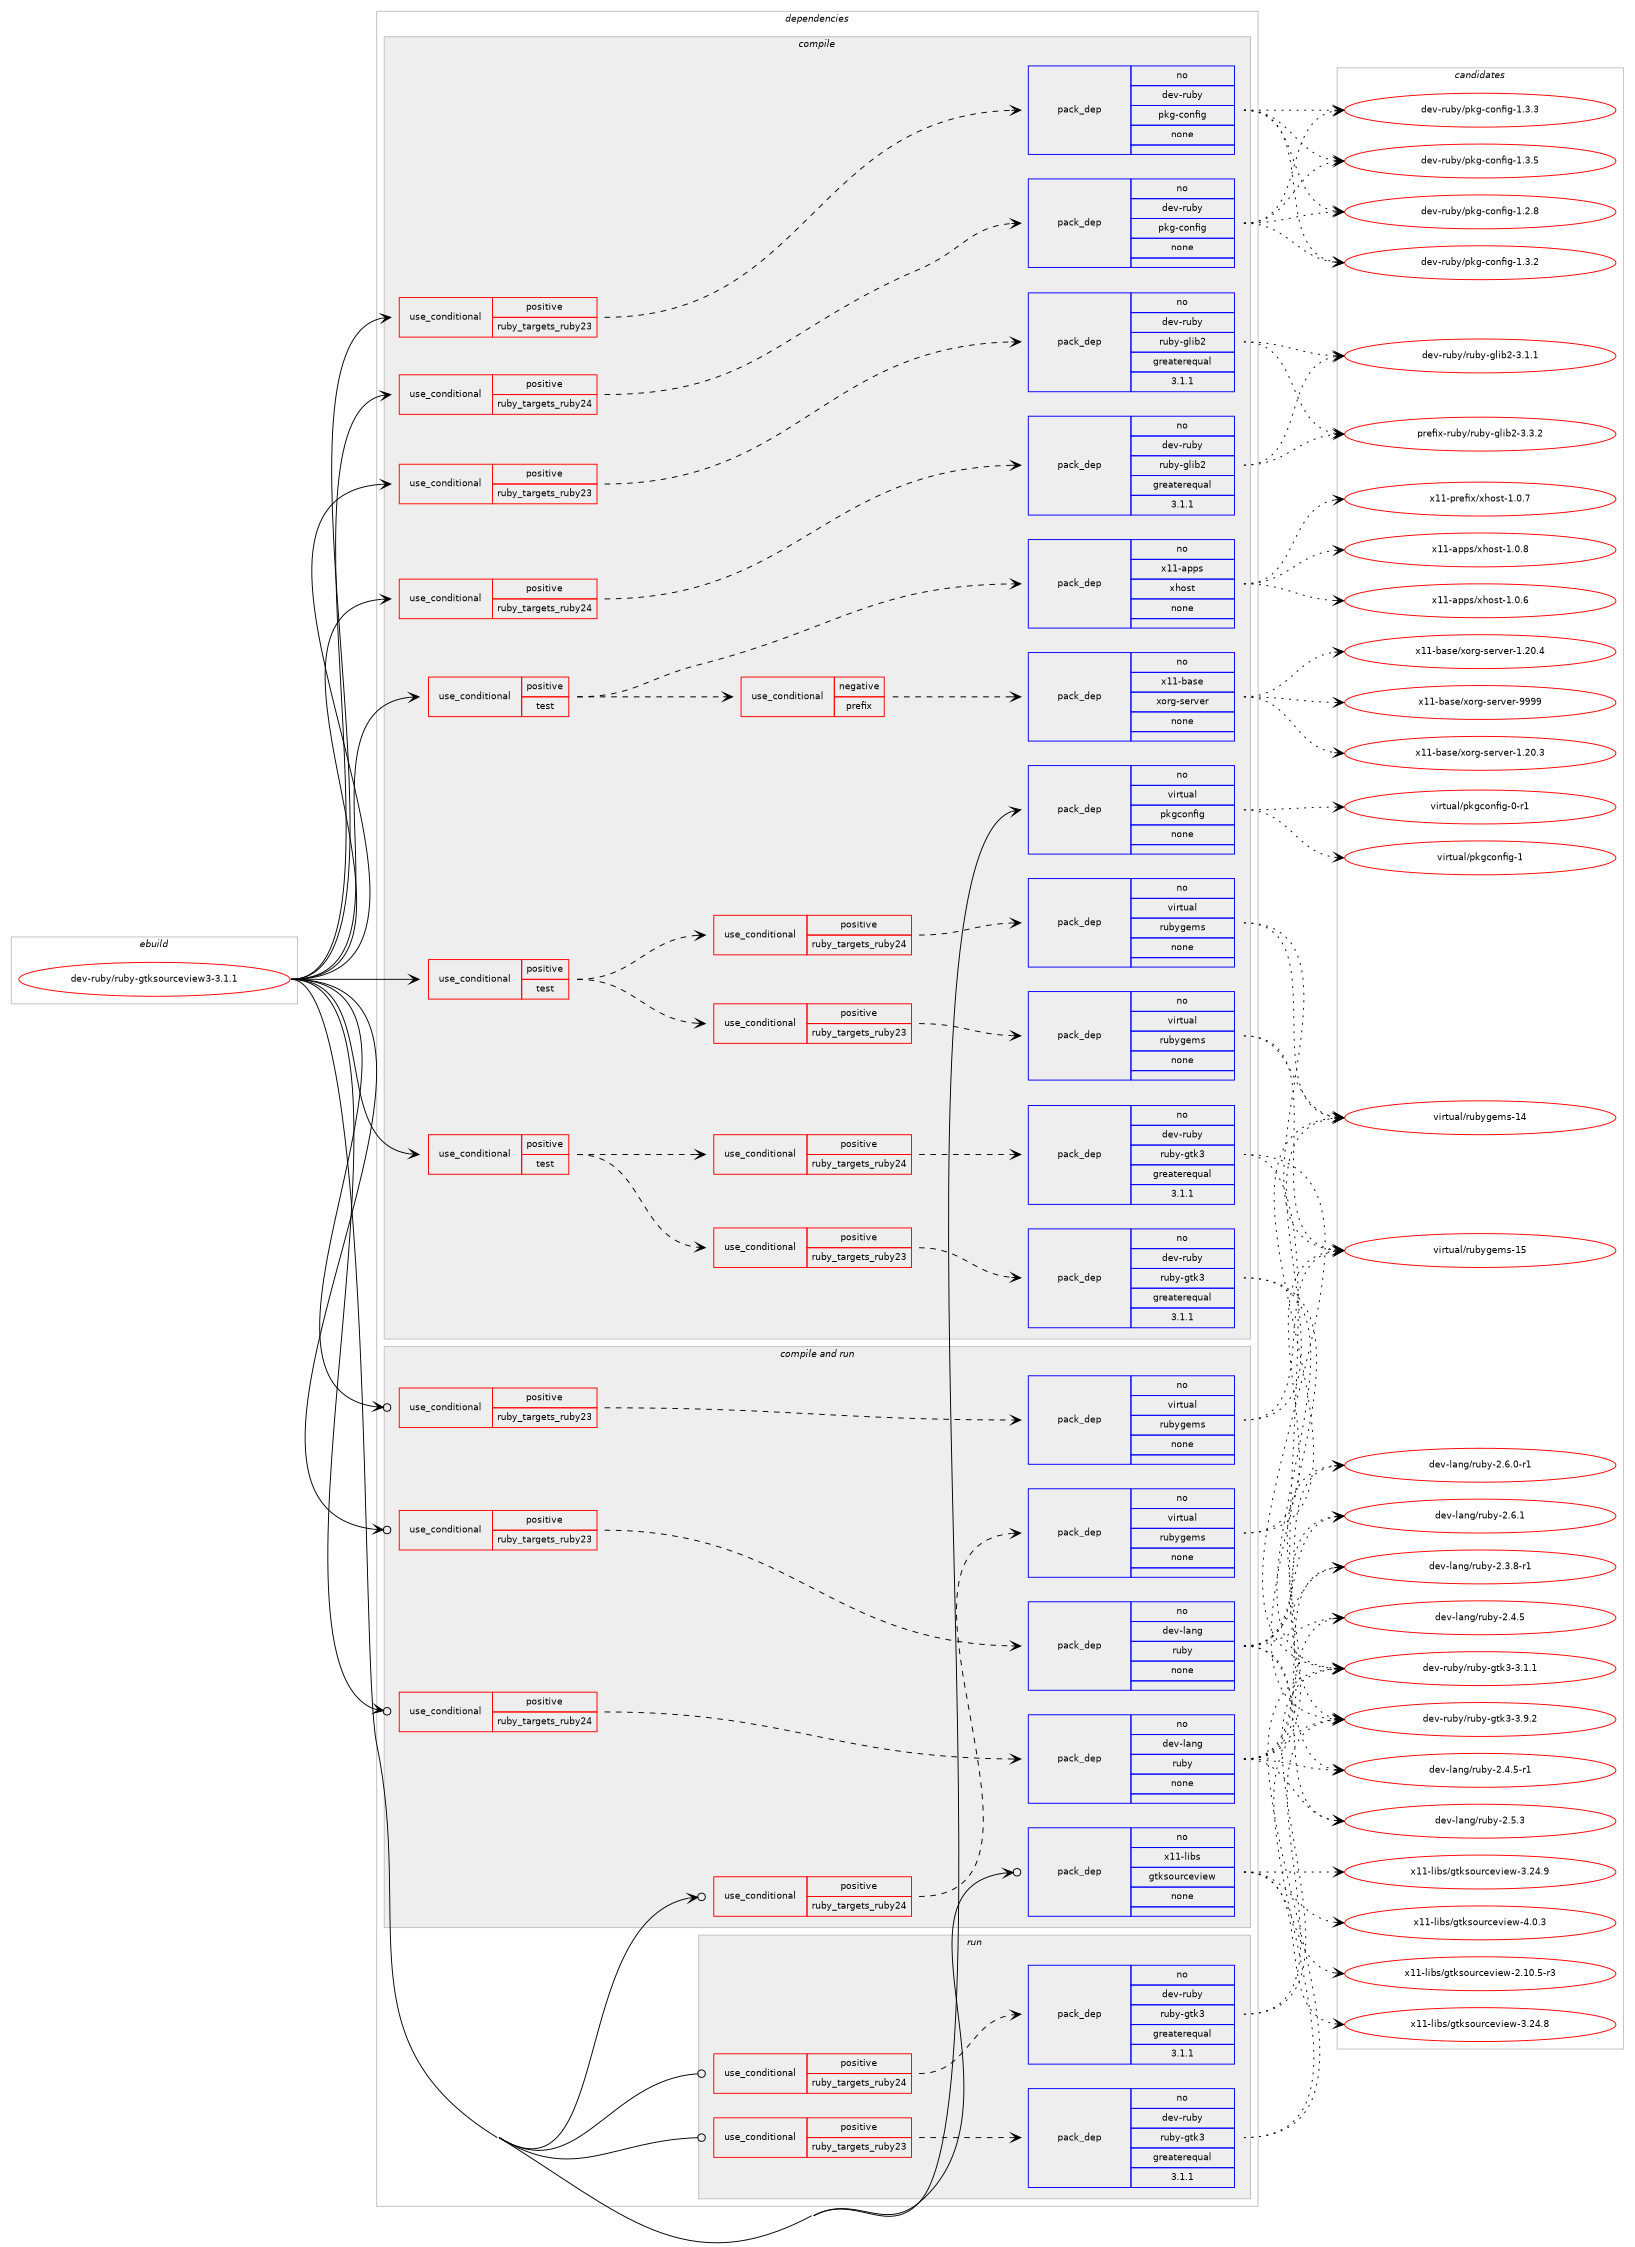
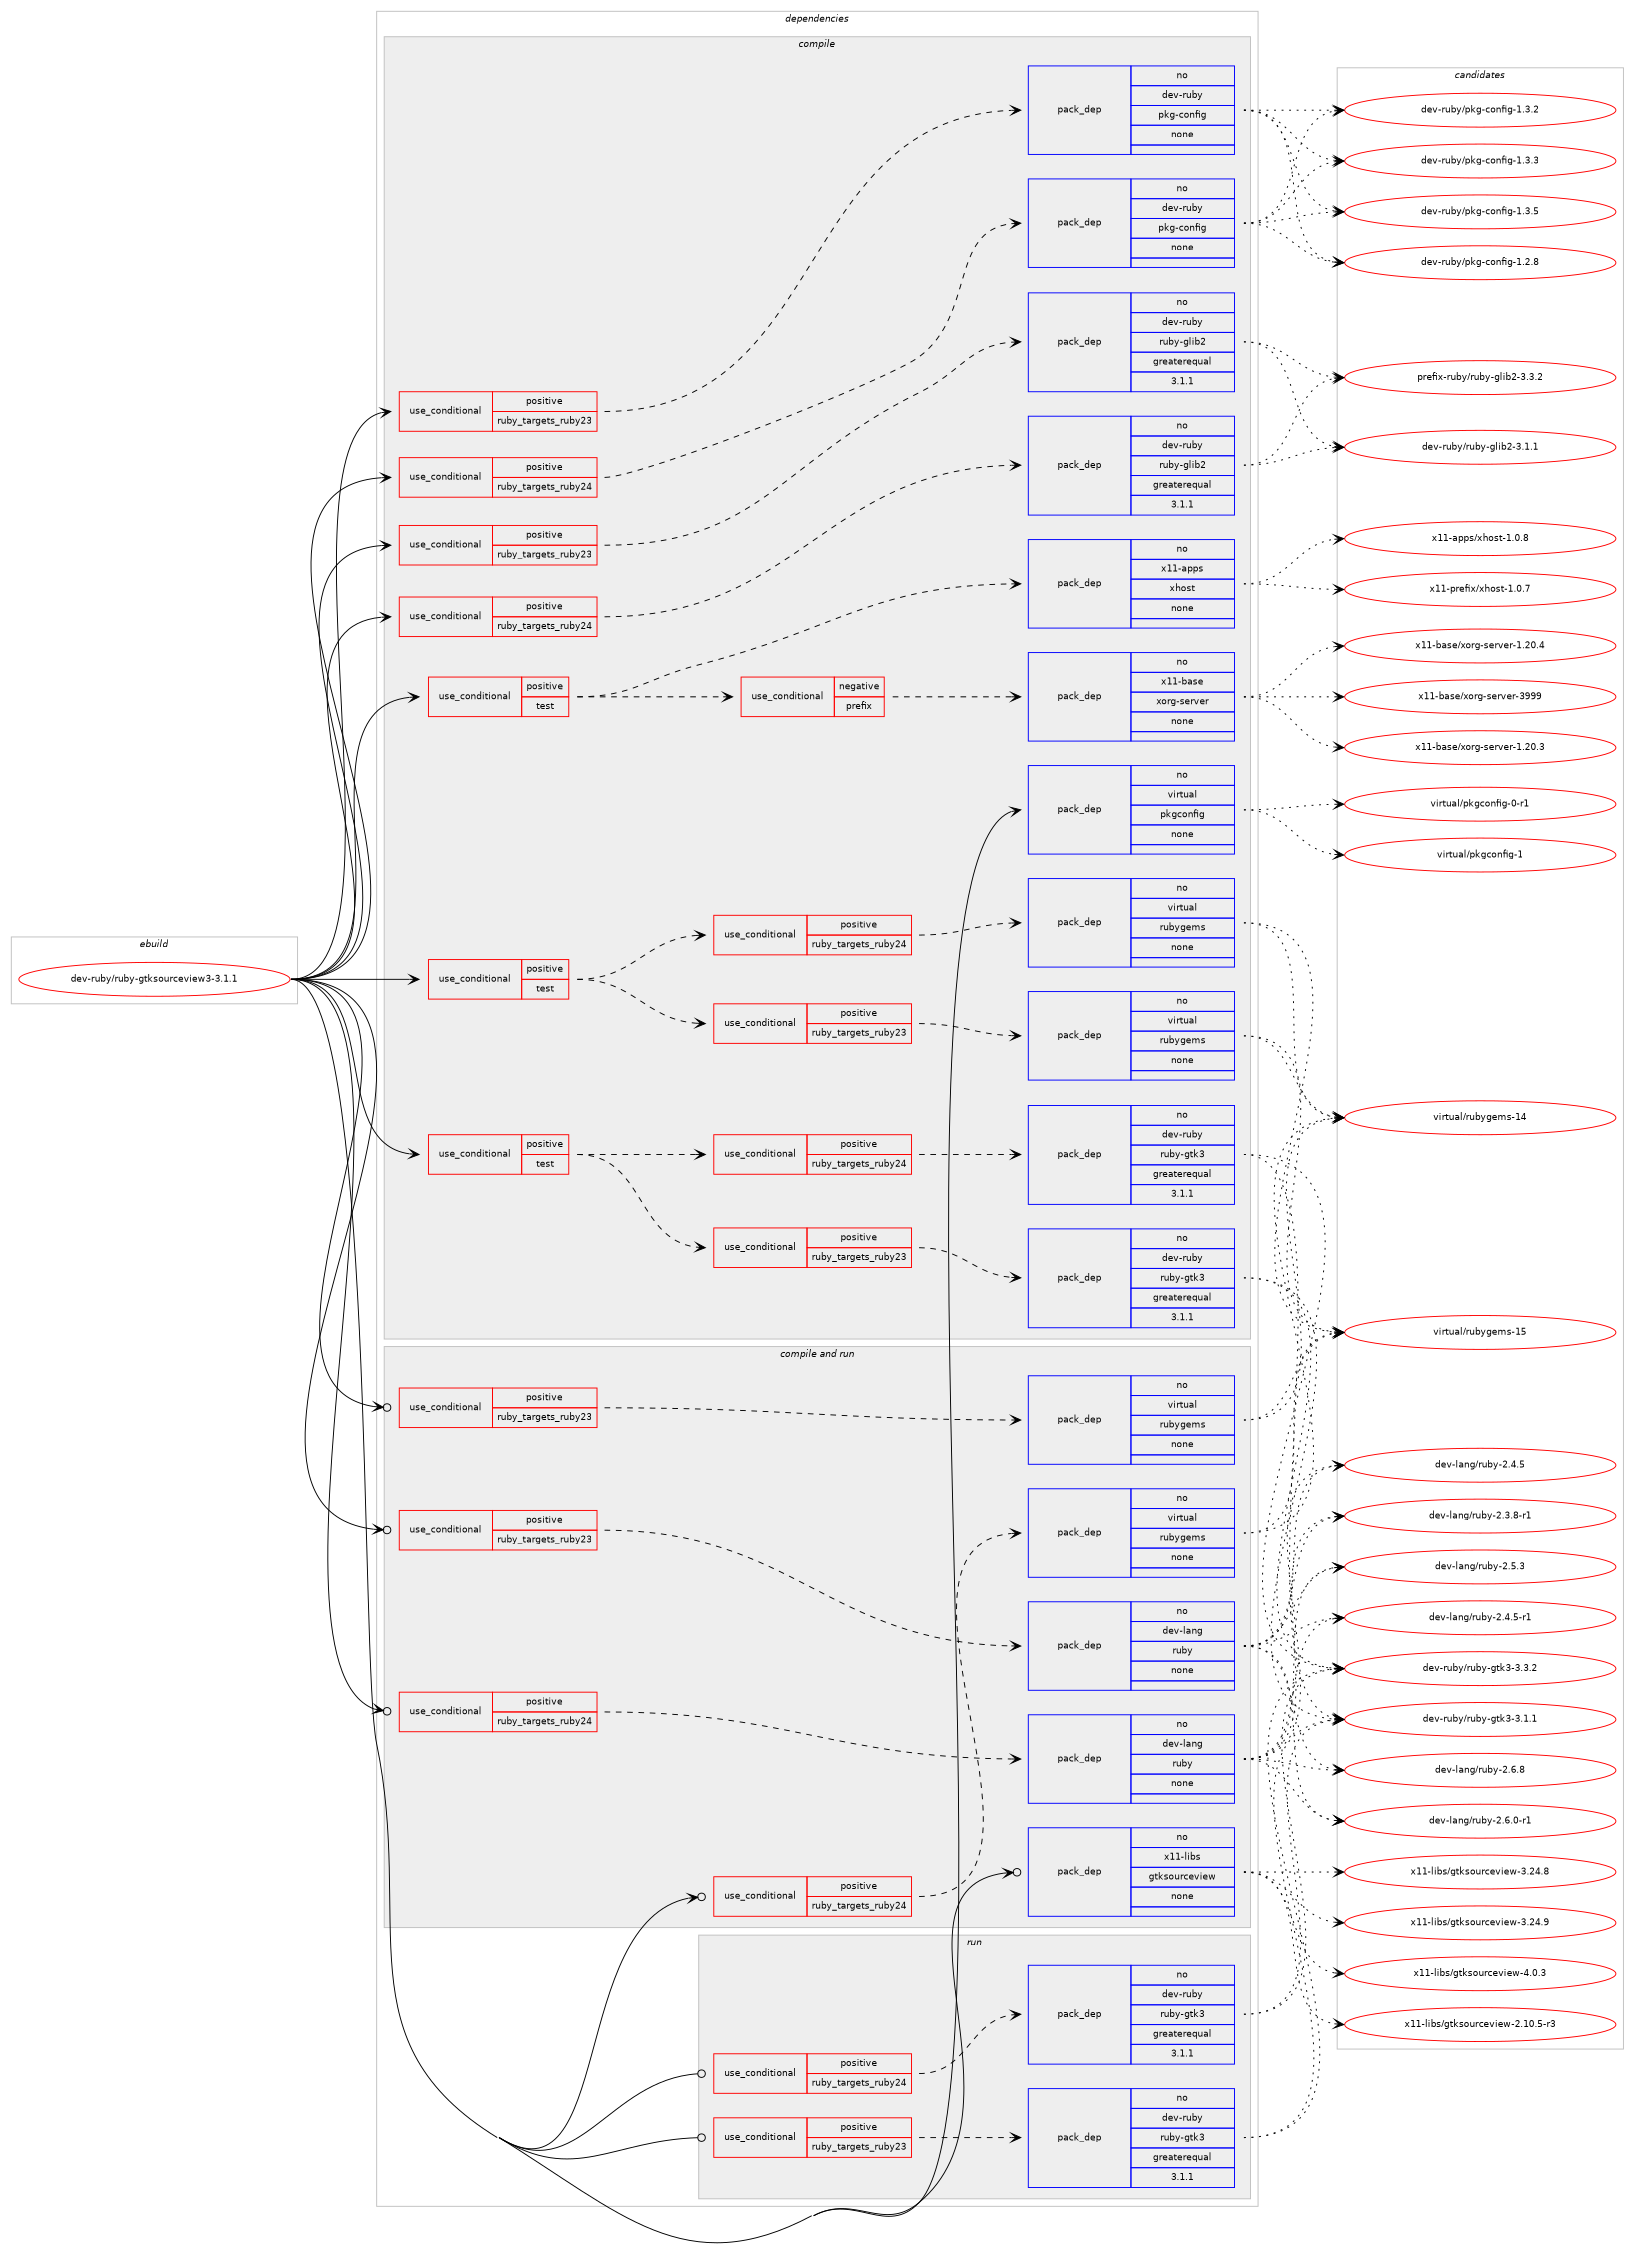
(1480, 601) -> none
(1480, 702) -> (1480, 697)
(1480, 1516) -> (1480, 1770)
(1480, 1720) -> (1480, 1669)
